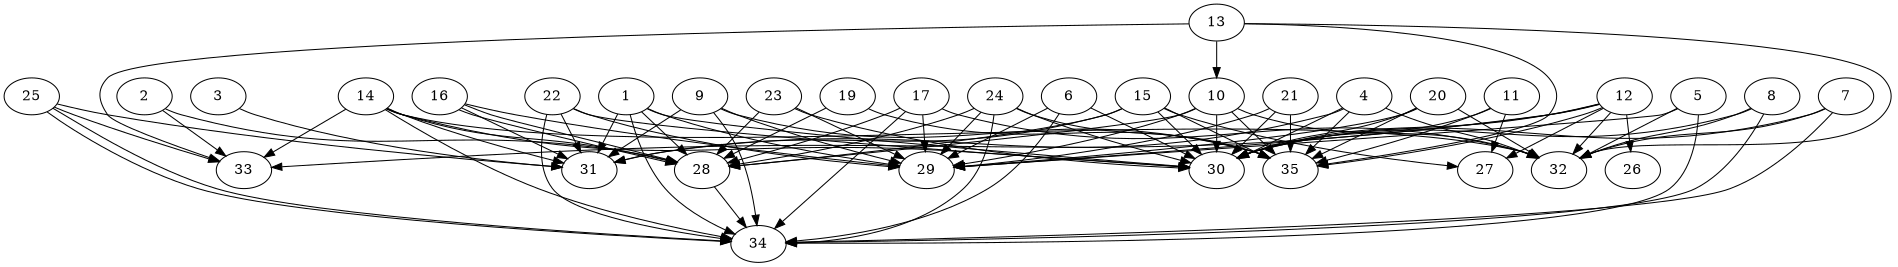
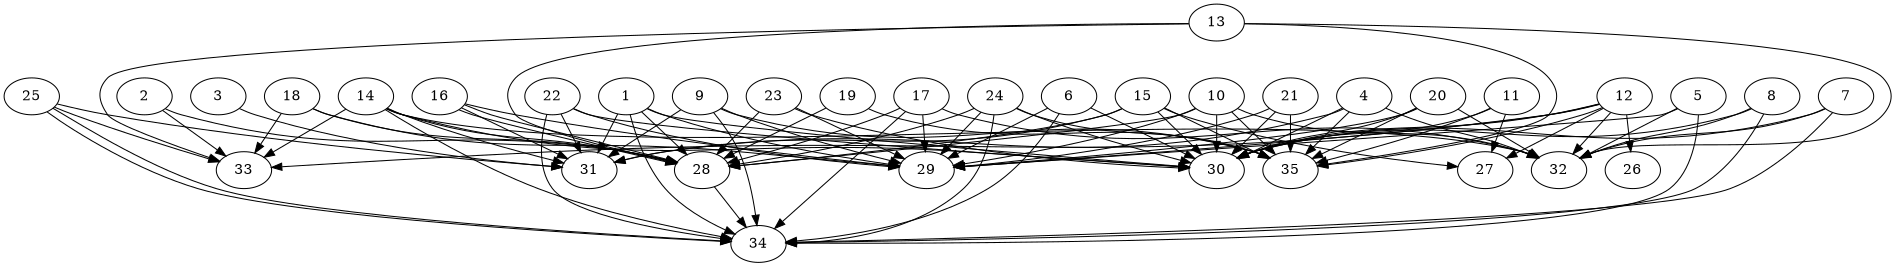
(1217, 54) -> (706, 40)
none -> (292, 96)
